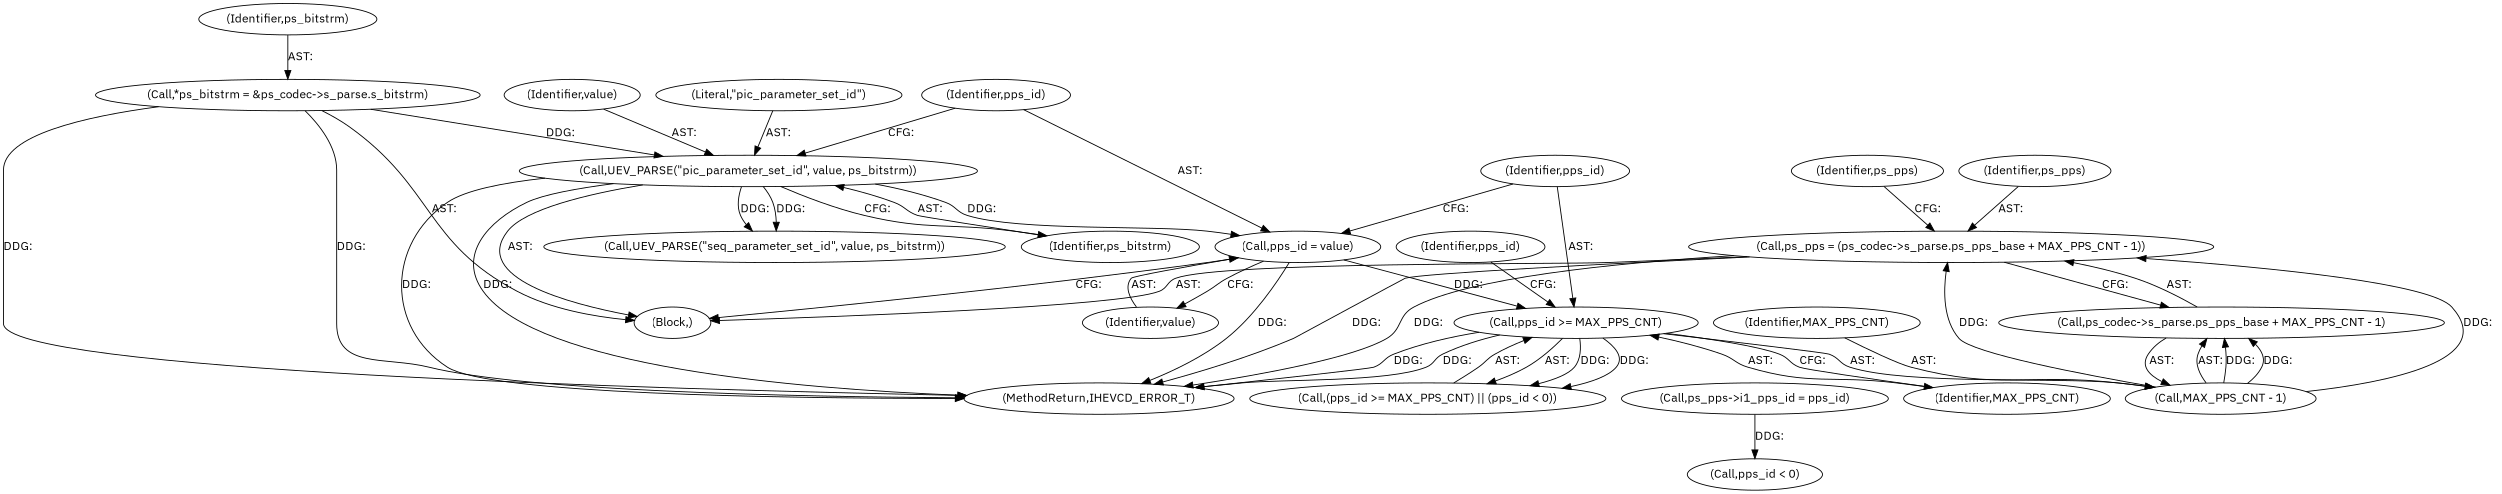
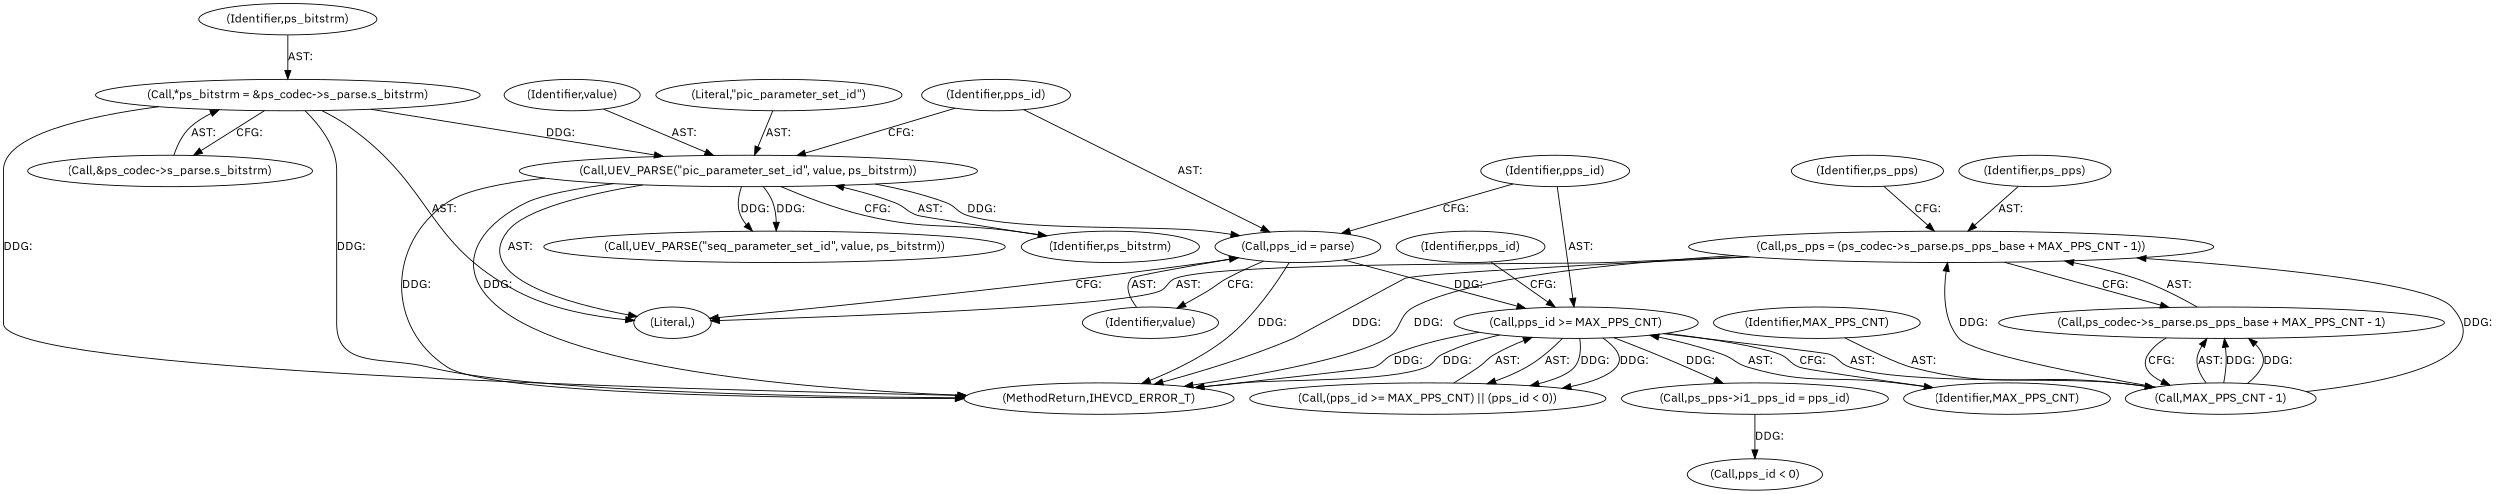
none -> (170, 171)
(1298, 247) -> (1298, 247)
(672, 323) -> (672, 323)
none -> (1665, 358)
(2163, 361) -> (2163, 361)
